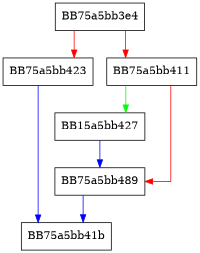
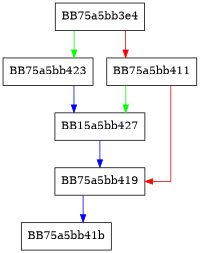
(74, 40) -> (74, 40)
(38, 150) -> (74, 95)
(100, 181) -> (100, 181)
